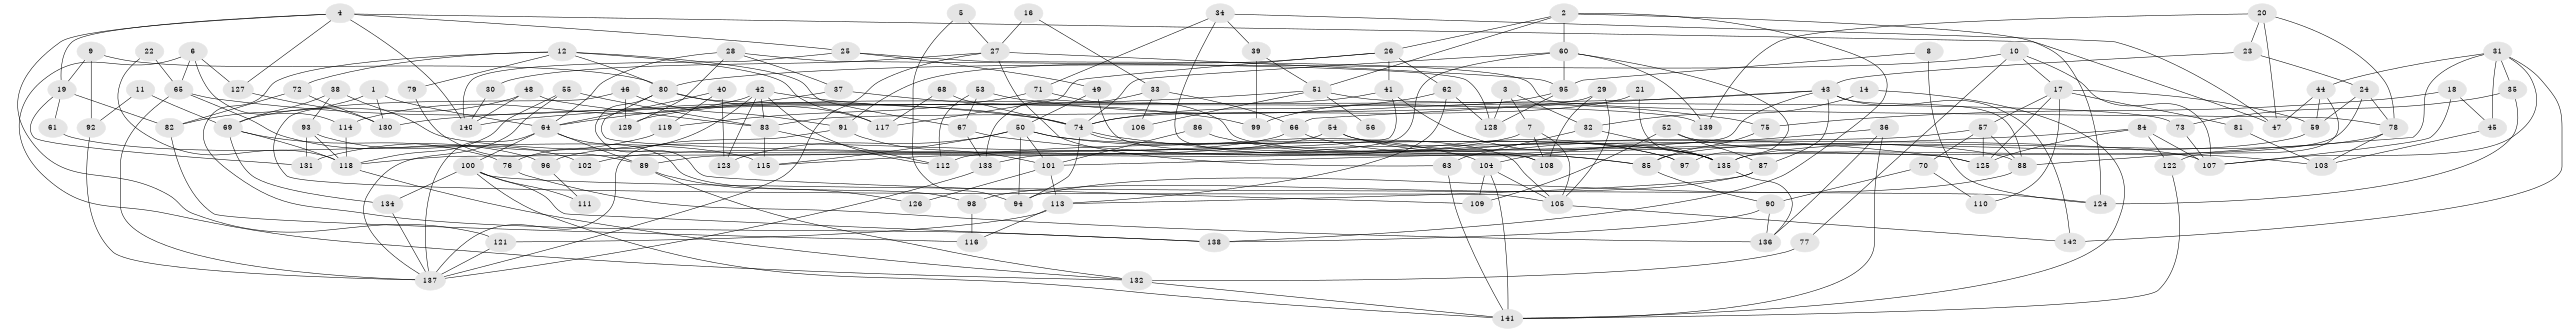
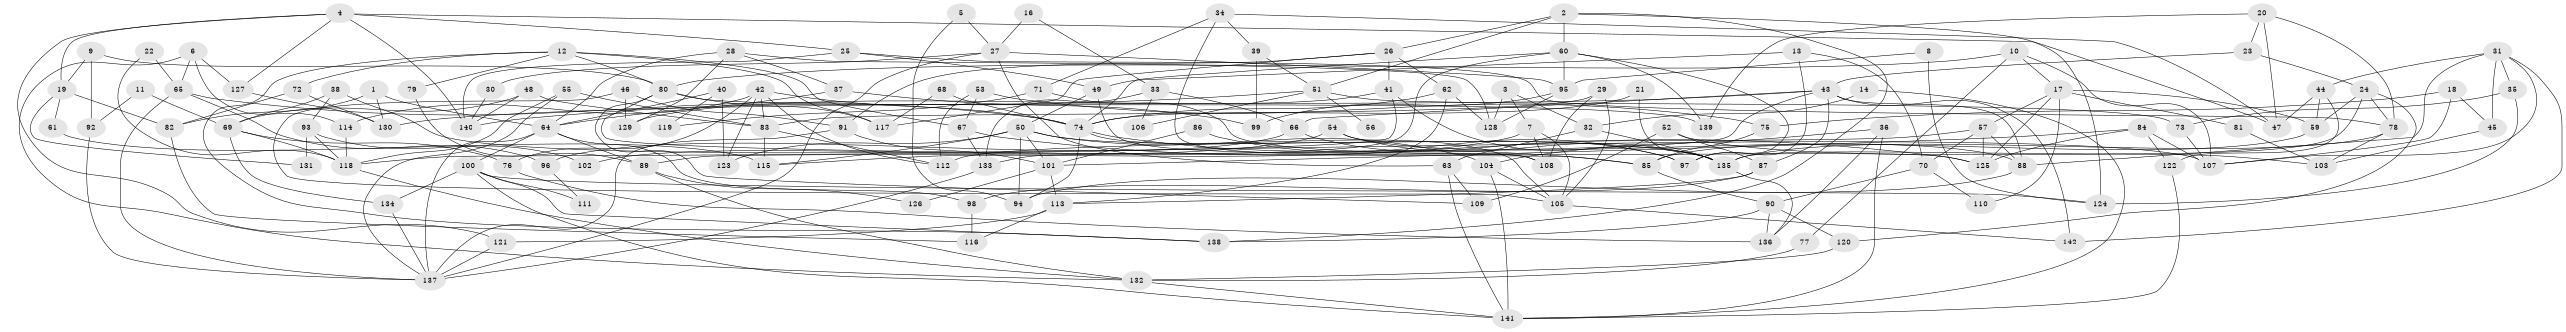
none -> (1797, 51)
(486, 147) -> none
(1482, 187) -> (1464, 187)
none -> (1844, 242)
